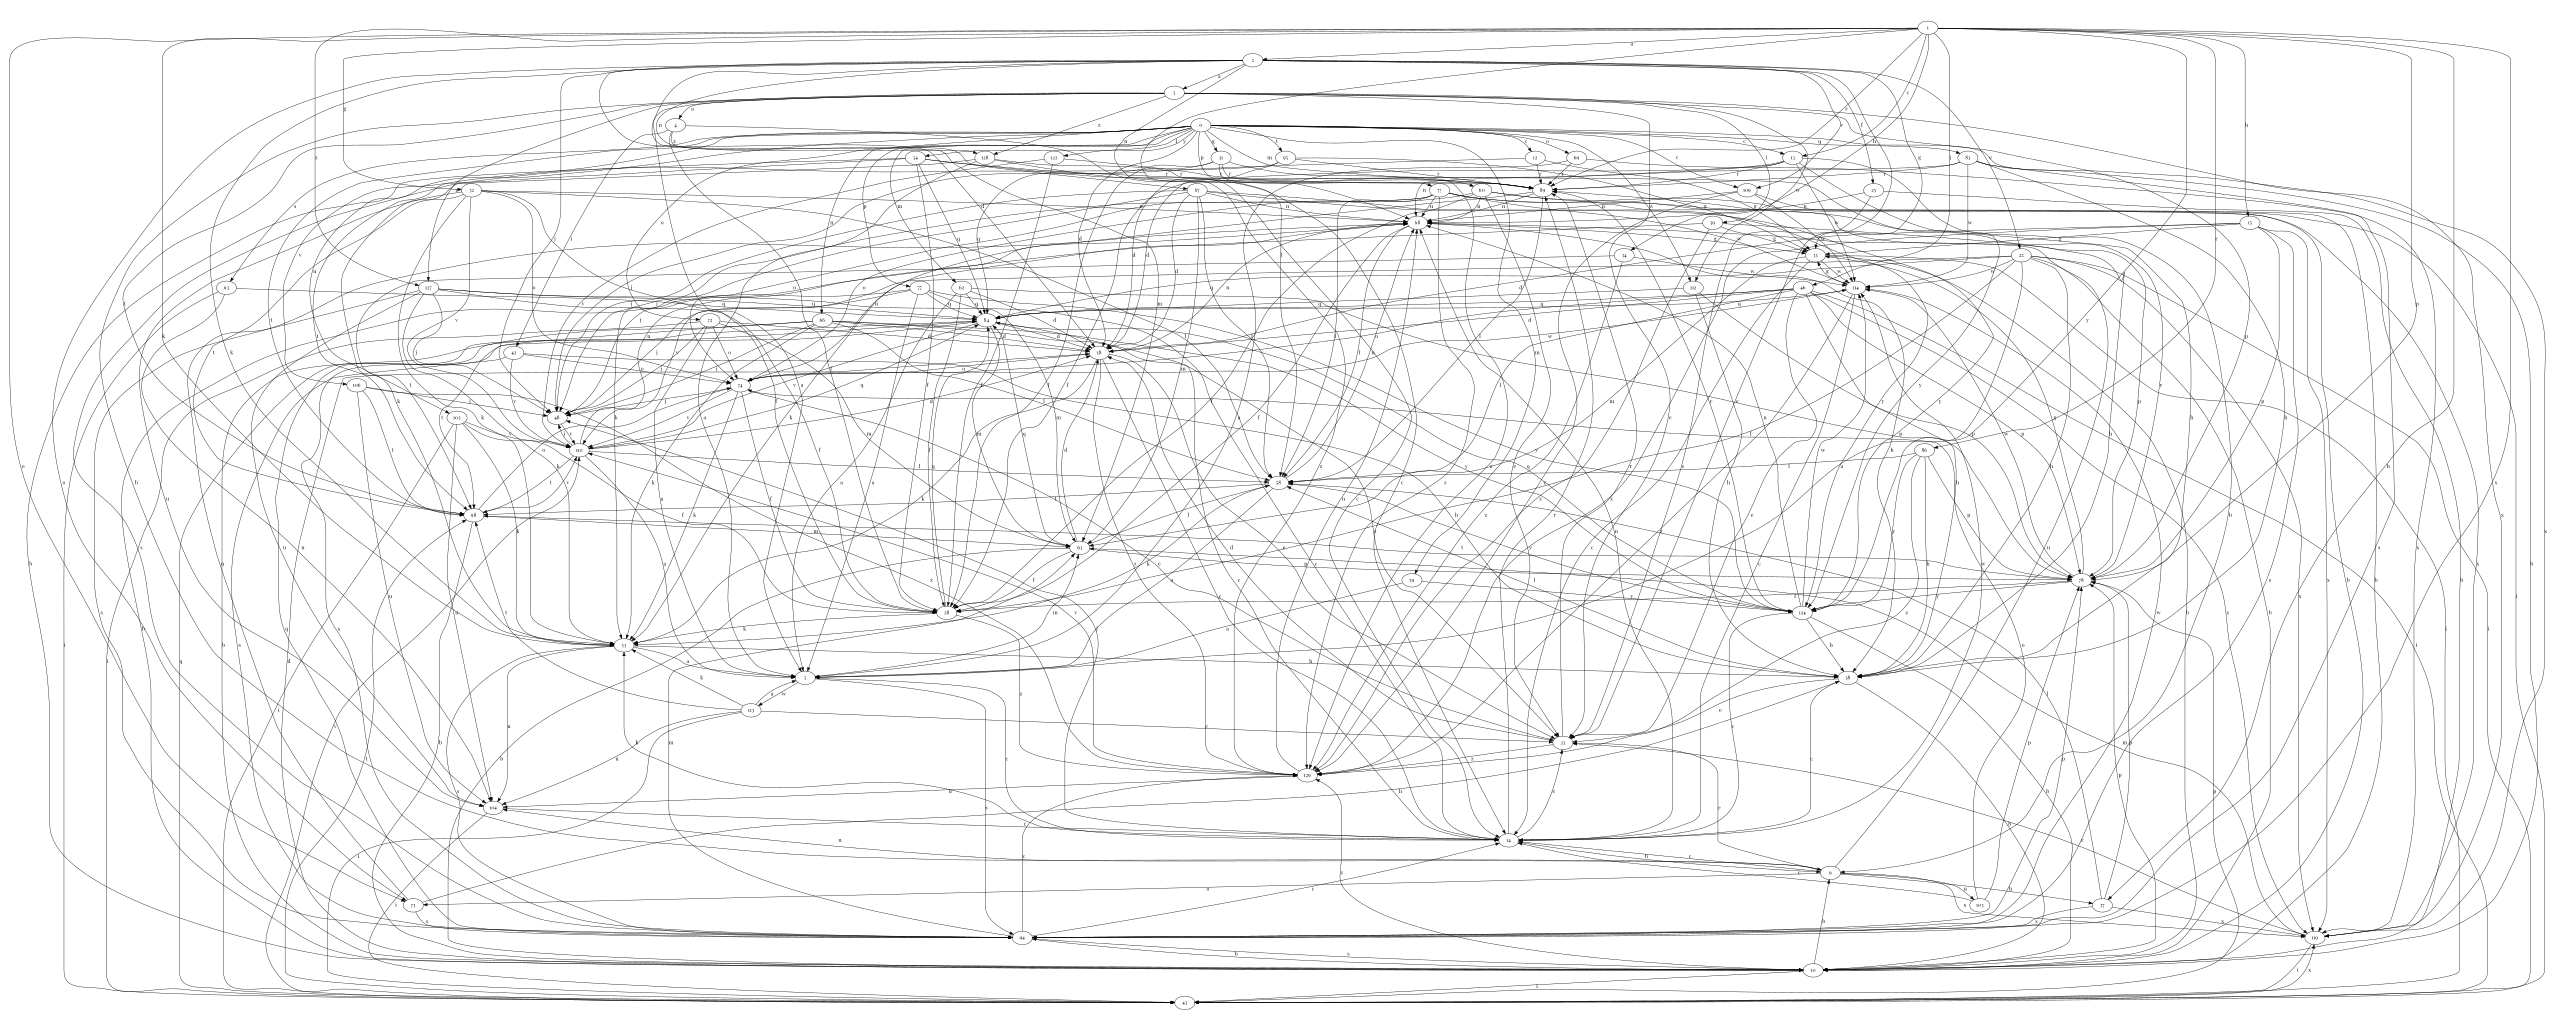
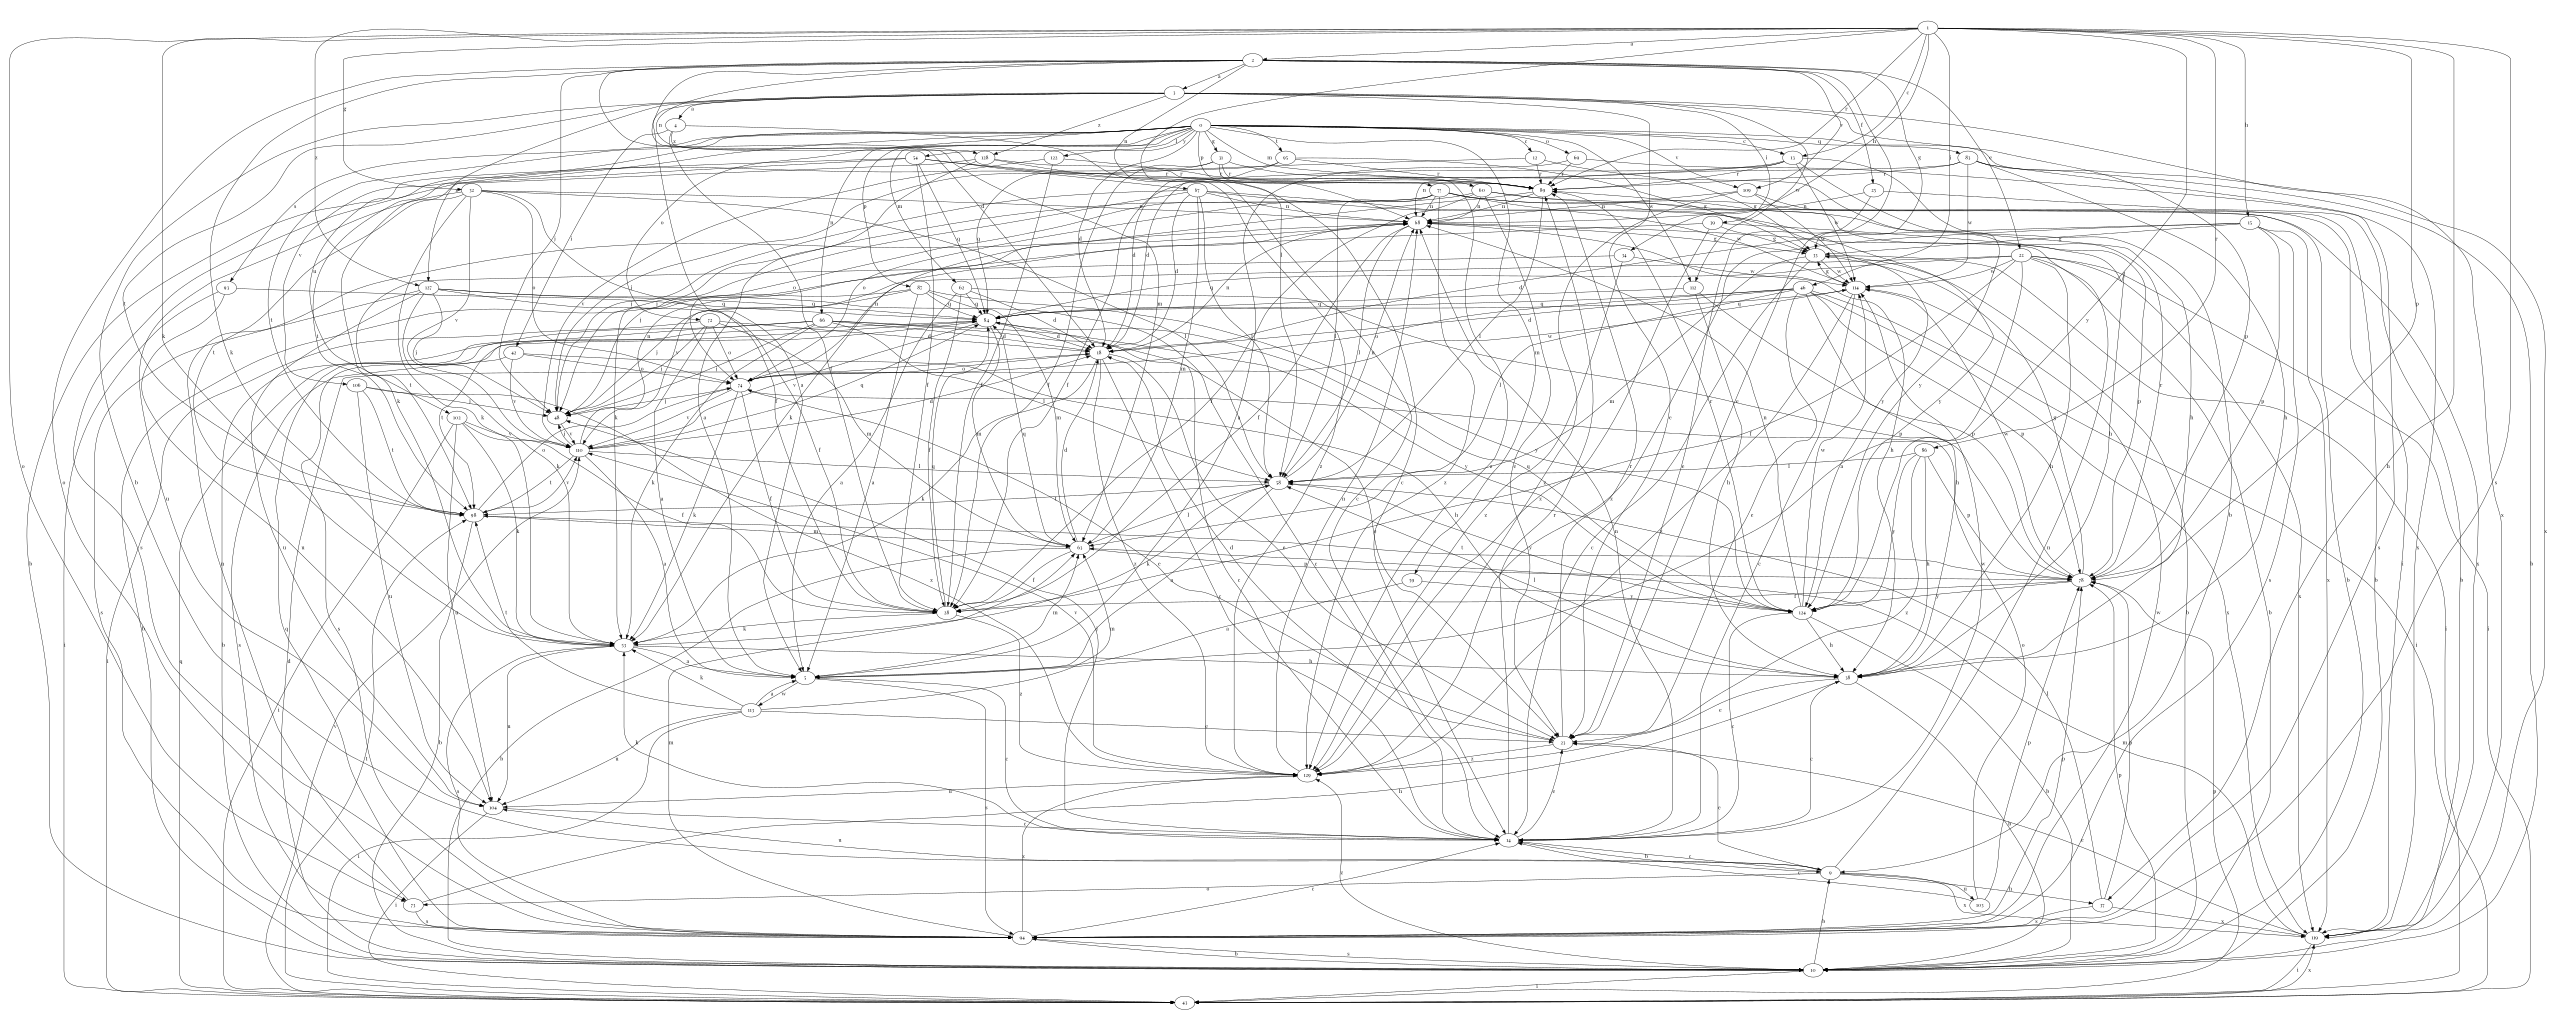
(920, 288) -> (920, 288)
none -> (996, 686)
(2541, 785) -> (2318, 221)
